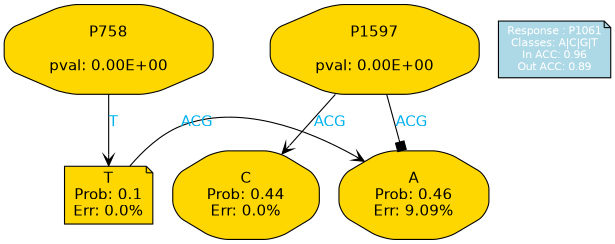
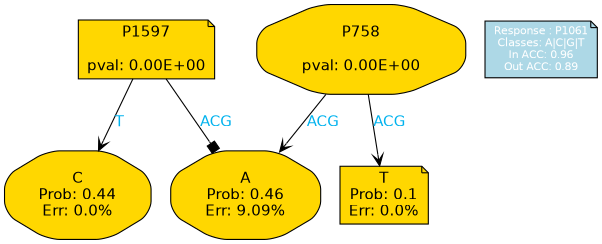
(375, 49) -> (146, 49)
(238, 118) -> (306, 119)
(114, 122) -> (390, 122)
(330, 122) -> (120, 122)
